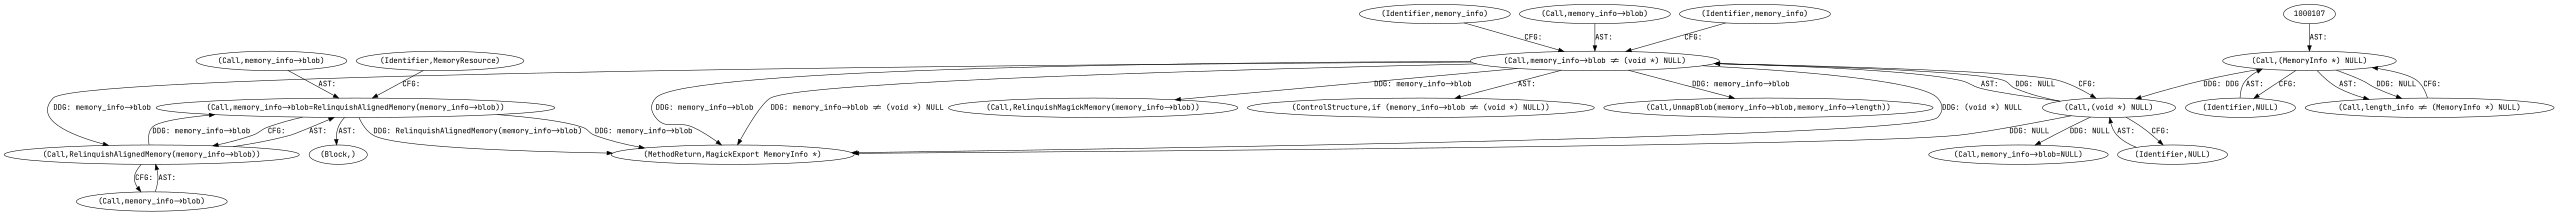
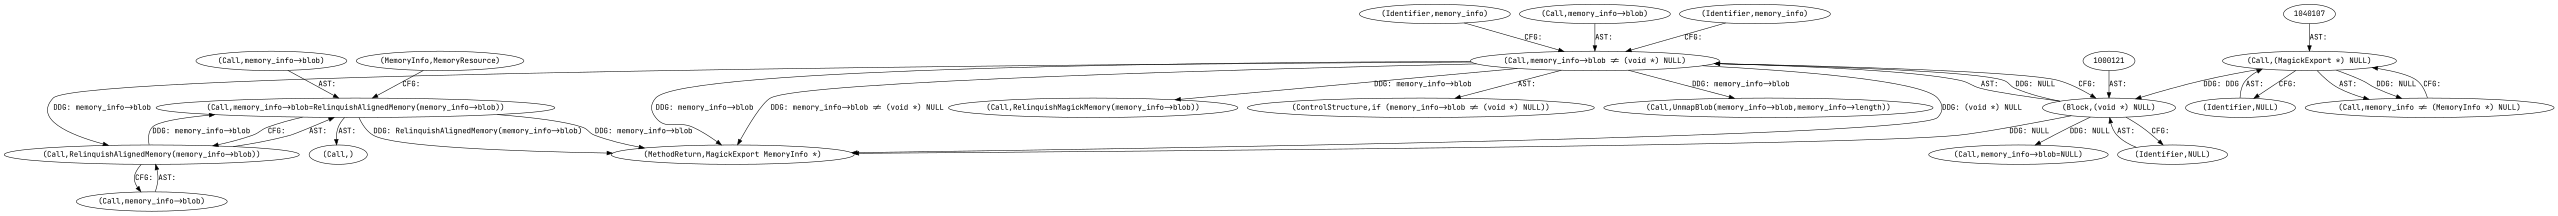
(2309, 14) -> (2309, 14)
(440, 61) -> (440, 61)
none -> (2109, 61)
(2309, 61) -> (2309, 61)
(2109, 108) -> (2109, 108)
(2430, 108) -> (2430, 108)
(338, 155) -> (338, 155)
